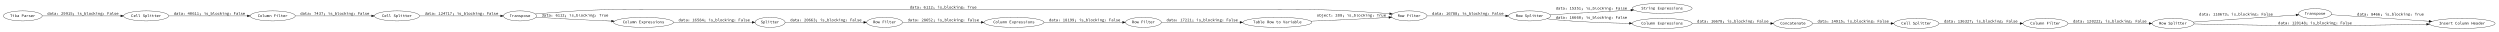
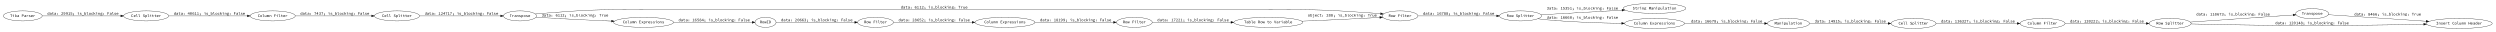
(1662, 8) -> (1655, 8)
(770, 22) -> (766, 22)
(1793, 23) -> (1788, 23)
